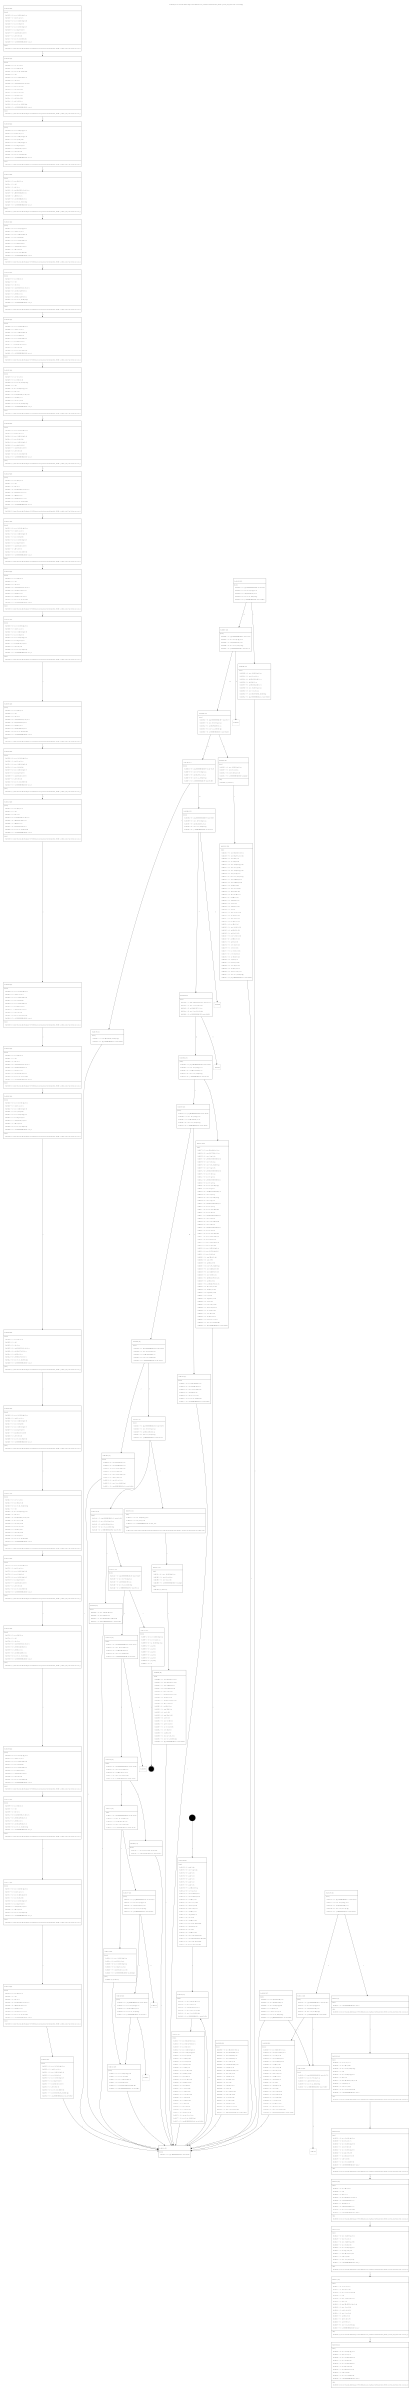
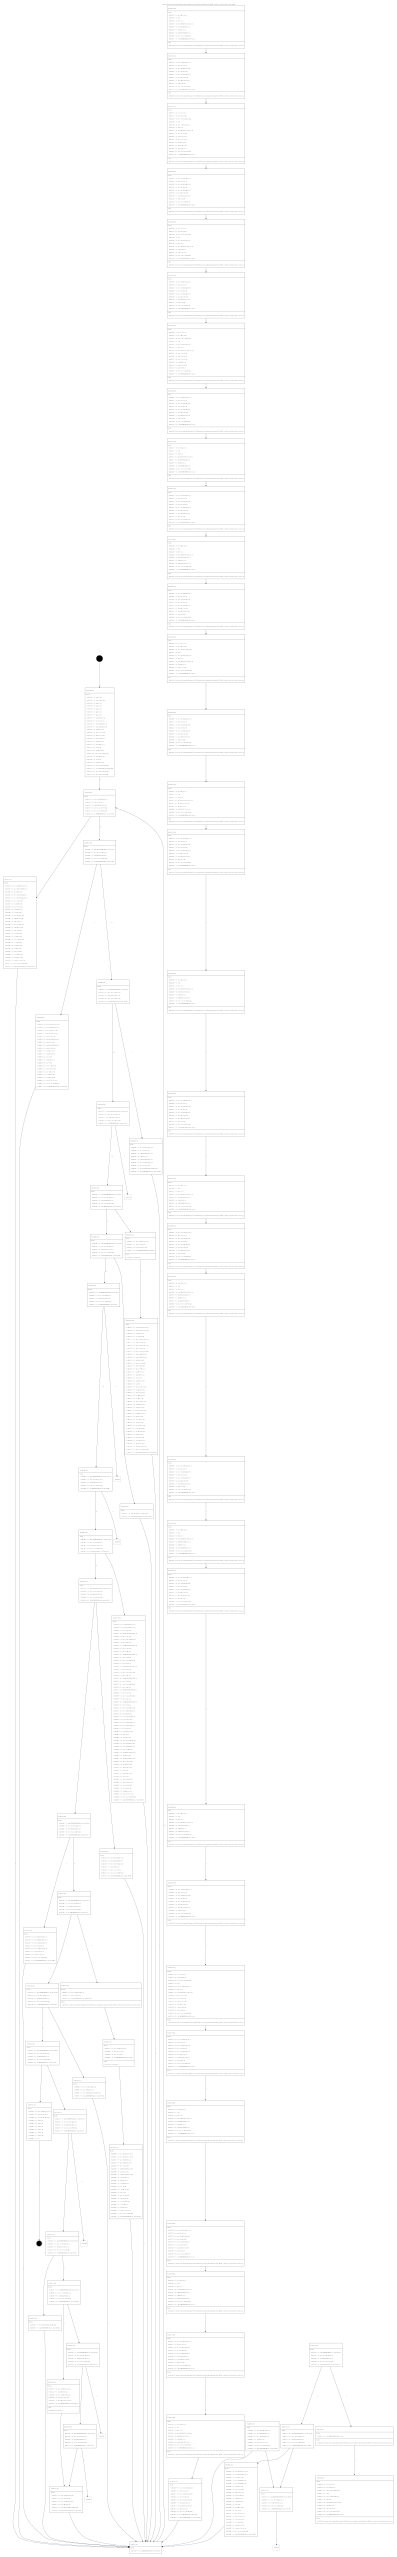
none -> (206, 243)
none -> (100, 852)
(370, 2151) -> none
